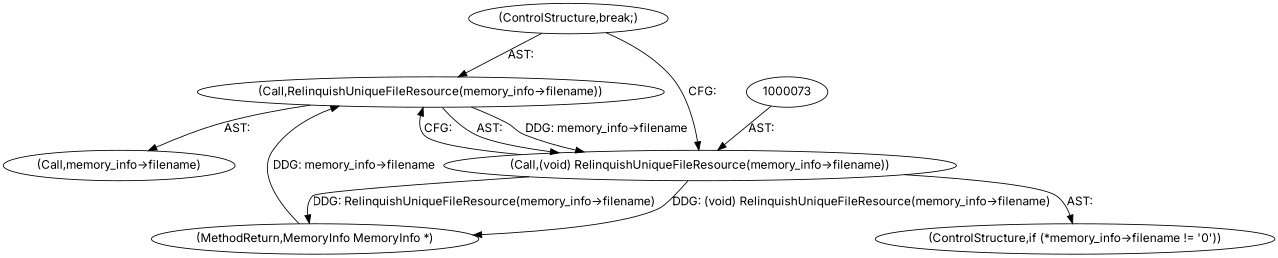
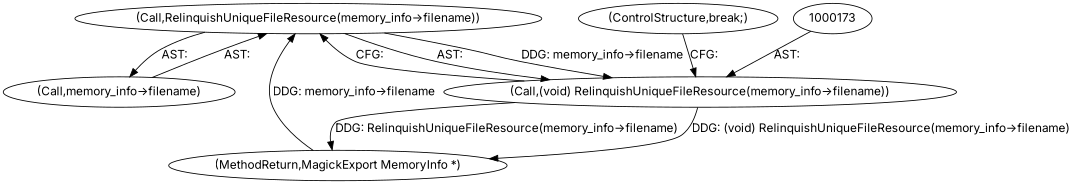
(504, 53) -> (205, 56)
(787, 92) -> (833, 19)
(315, 239) -> (338, 166)
(1075, 239) -> none
